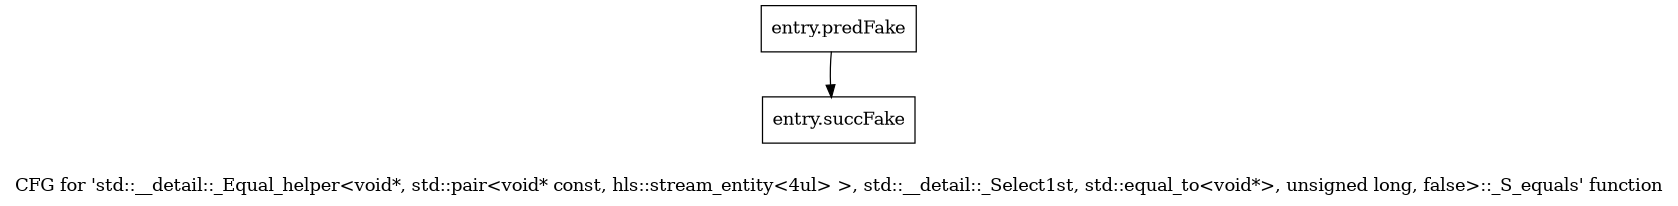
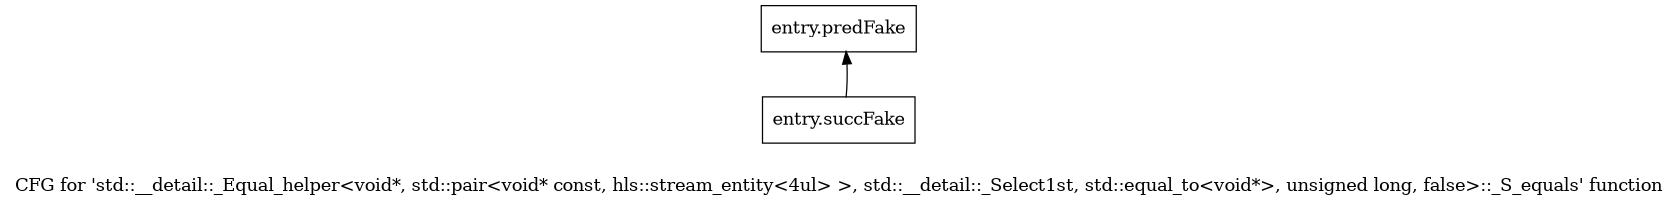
(830, 68) -> (847, 81)
